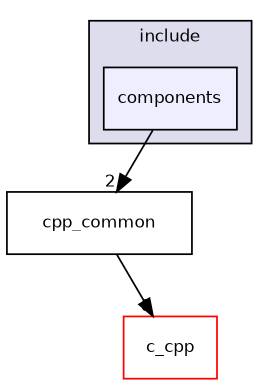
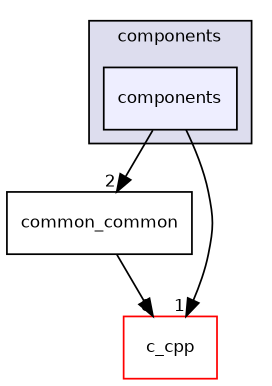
(170, 37) -> (170, 37)
none -> (212, 214)
(99, 223) -> (99, 223)
